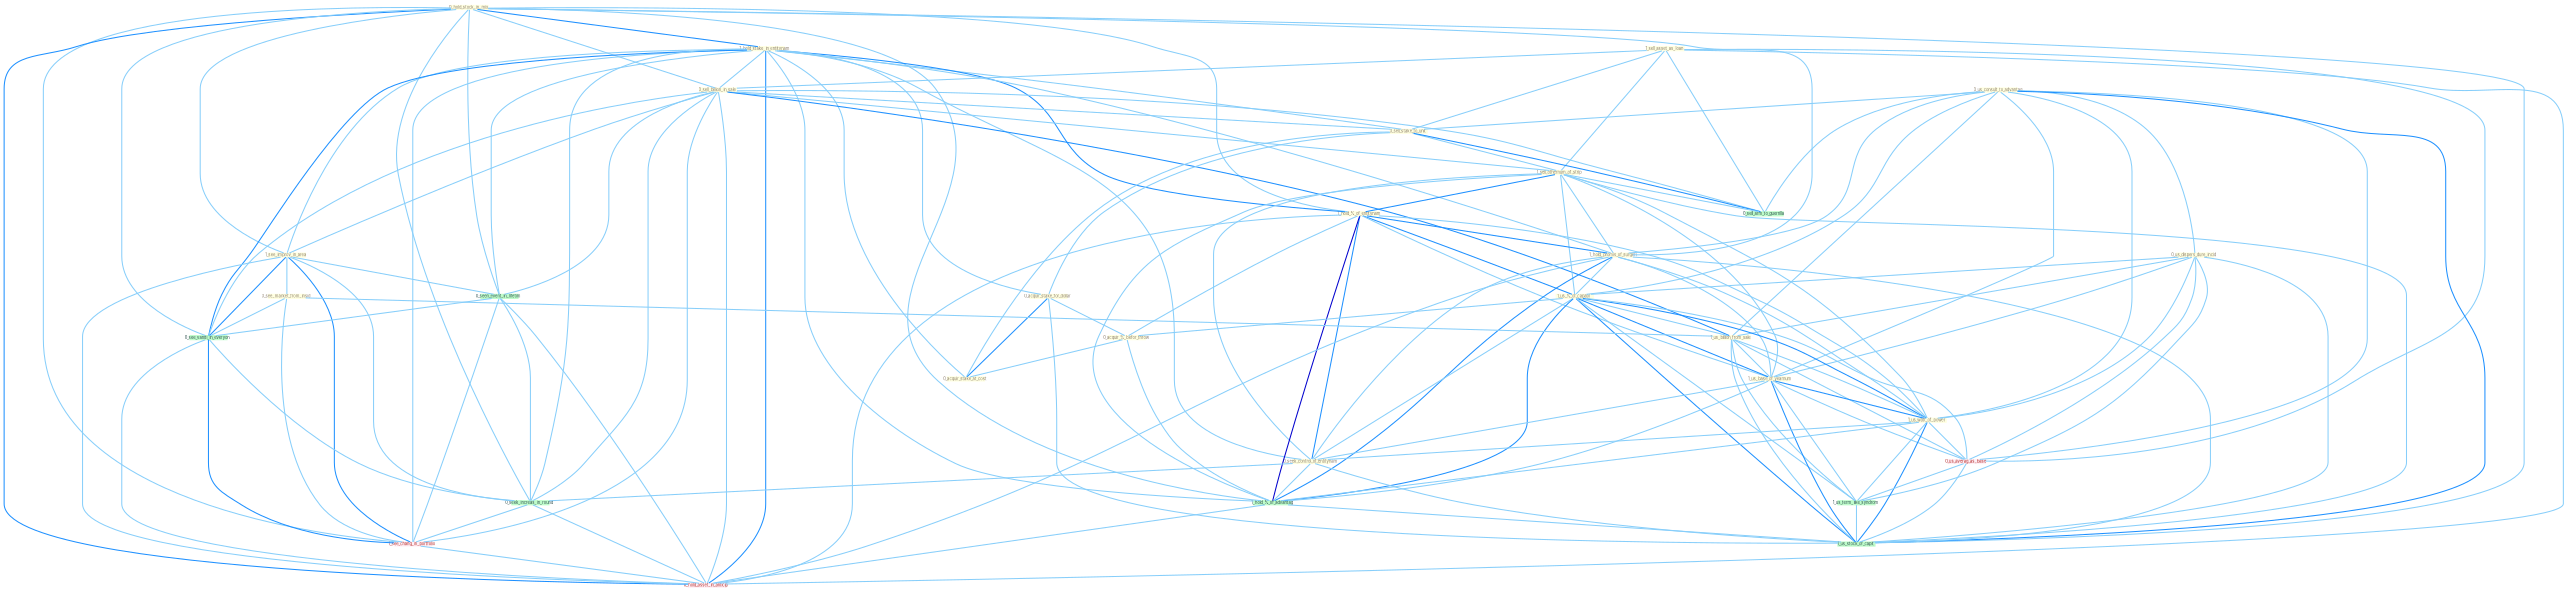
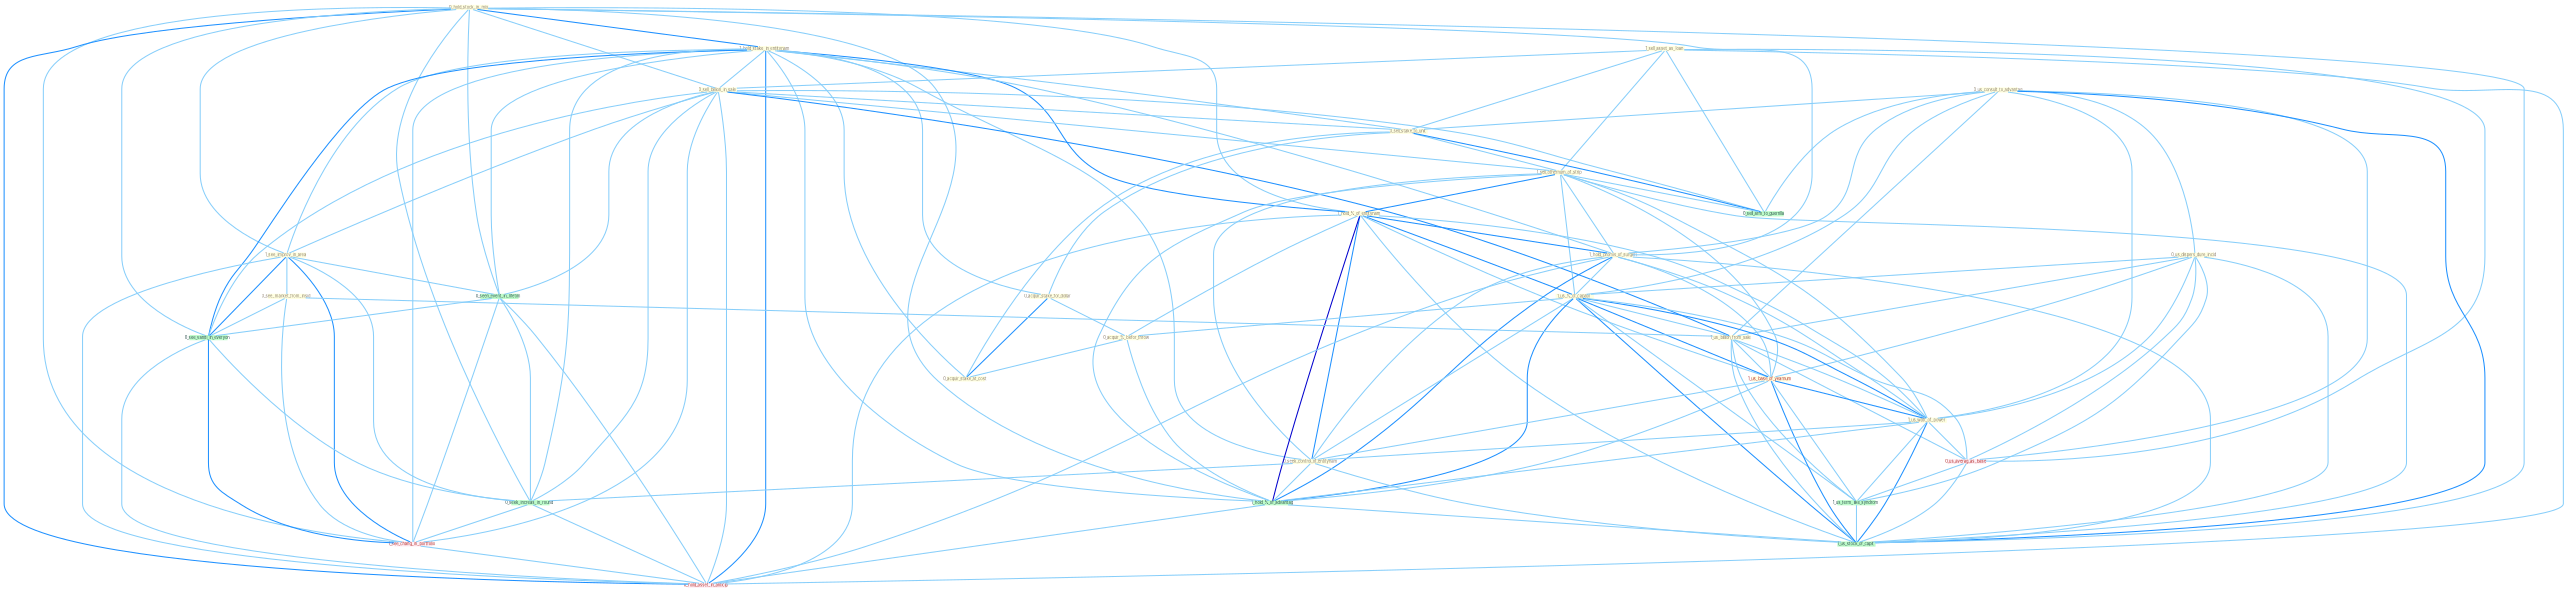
(1998, 282) -> none
(1771, 379) -> (1771, 379)
(1858, 419) -> none
(1358, 530) -> (1593, 425)
